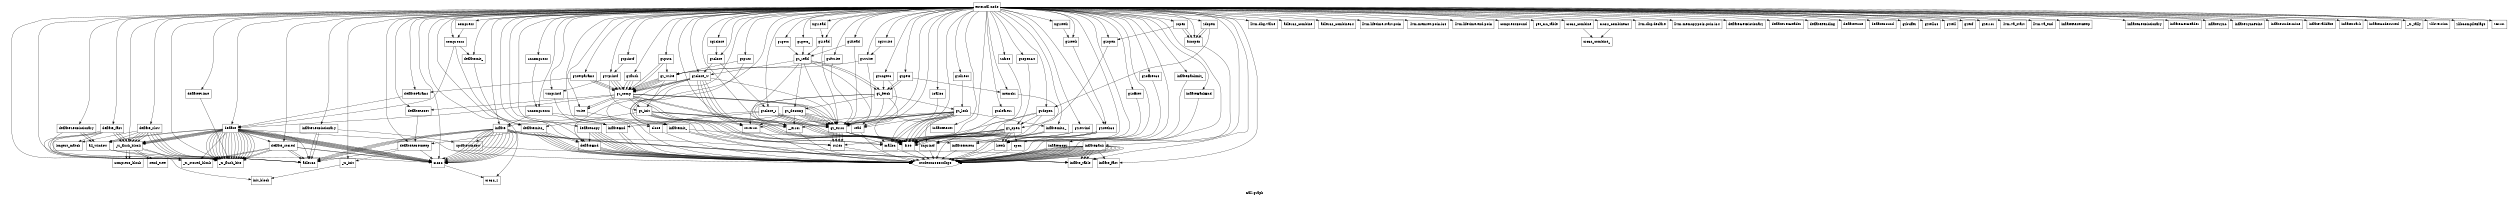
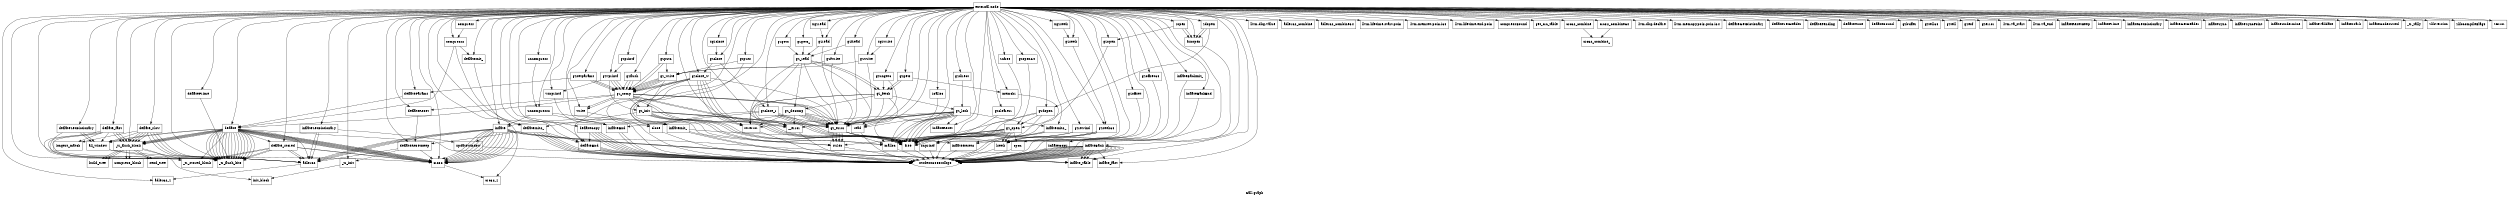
none -> (2109, 24)
(762, 66) -> (762, 90)
(934, 122) -> (953, 119)
none -> (107, 135)
none -> (98, 163)
none -> (163, 180)
